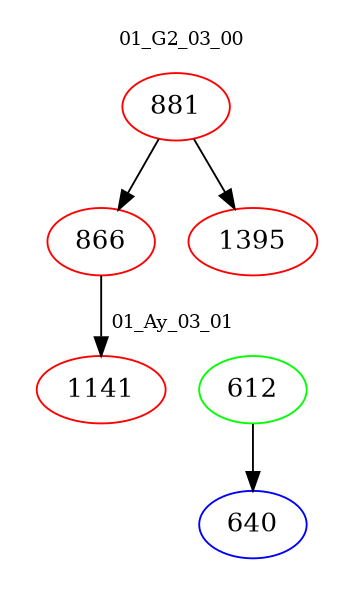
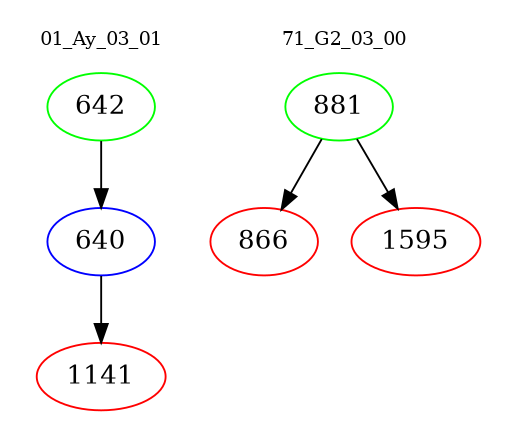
(182, 40) -> (345, 40)
(176, 107) -> (339, 107)
(253, 242) -> (416, 242)
(101, 317) -> (101, 300)
(253, 390) -> (101, 107)
